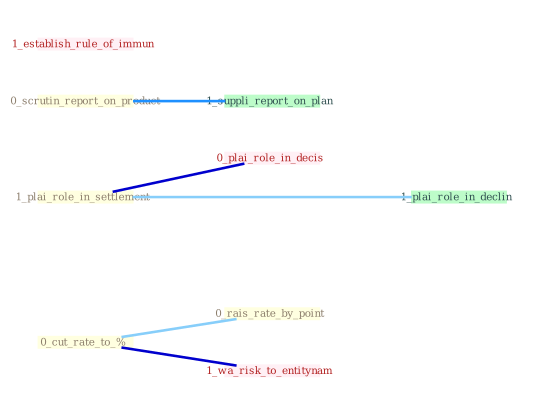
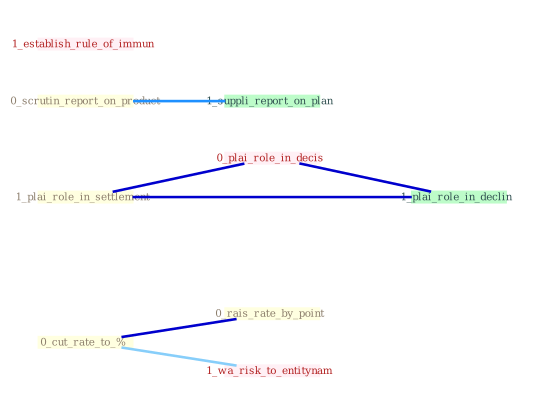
none -> (365, 178)
(272, 197) -> (272, 197)
(179, 328) -> (179, 328)
(179, 357) -> (179, 357)
